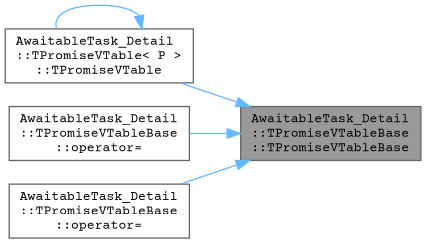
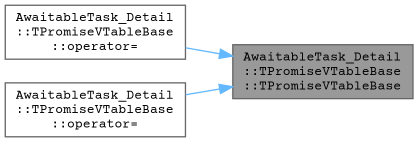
(99, 56) -> none
